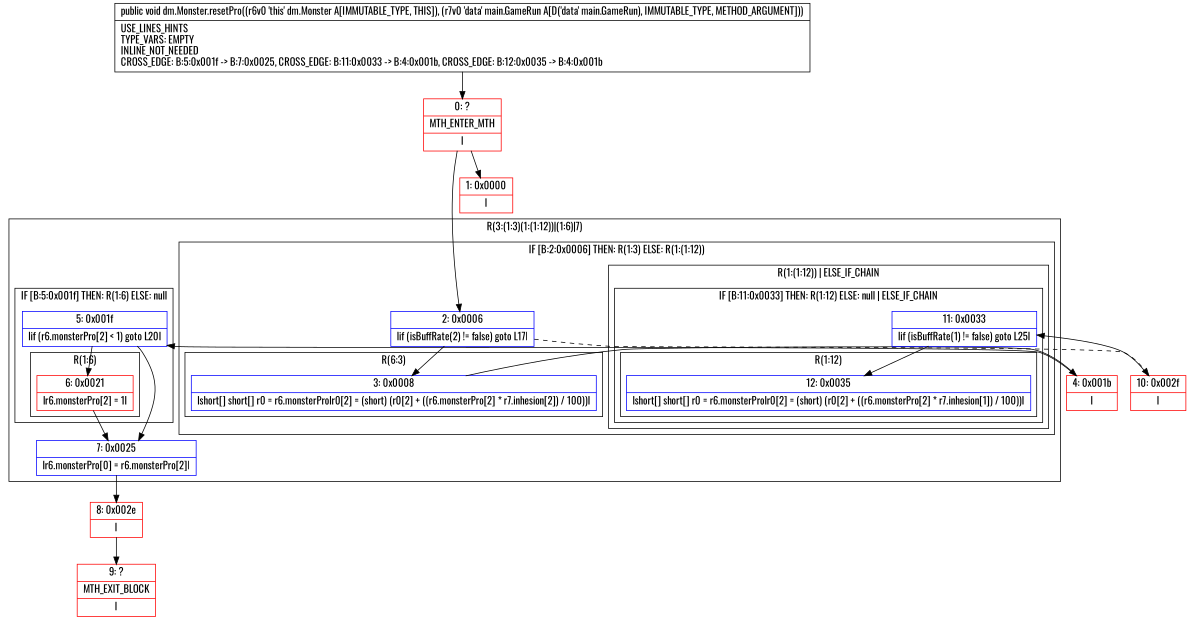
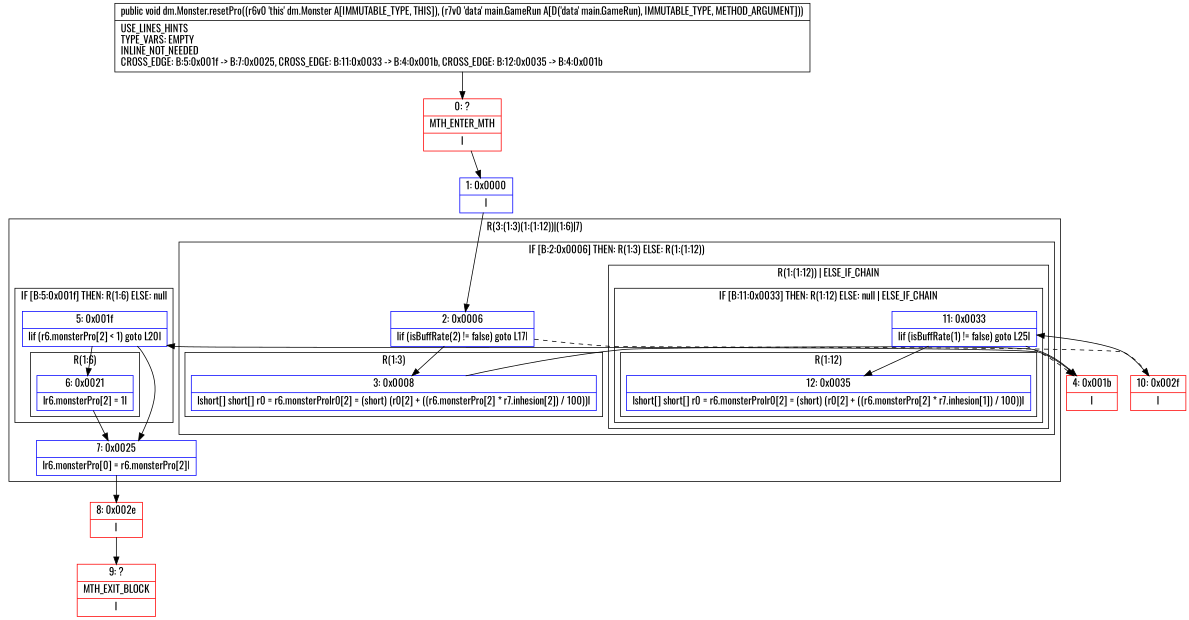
(486, 195) -> (486, 195)
(452, 228) -> (475, 258)
none -> (1048, 357)
(394, 361) -> (394, 361)
(85, 393) -> (85, 393)
